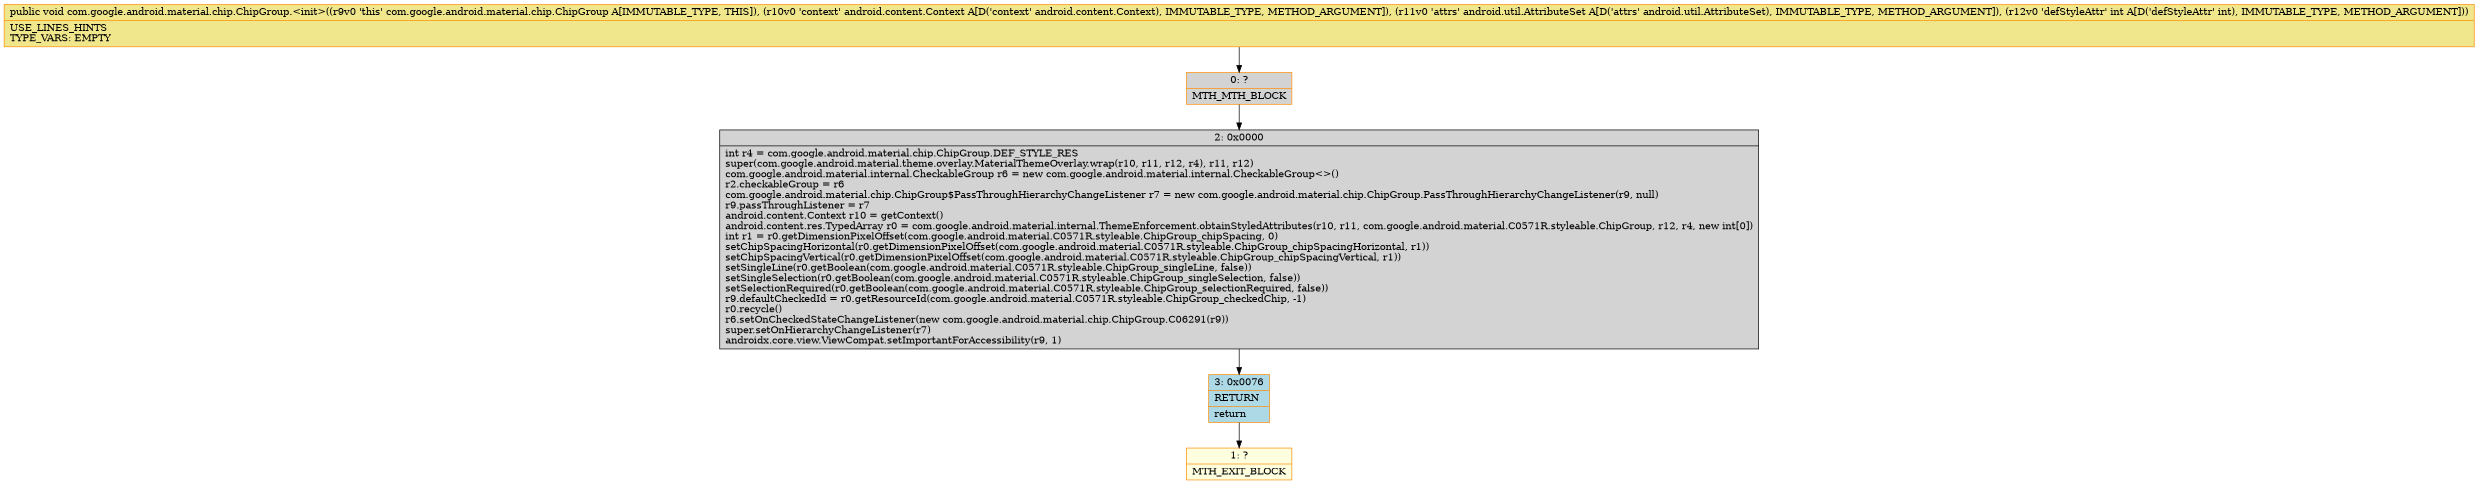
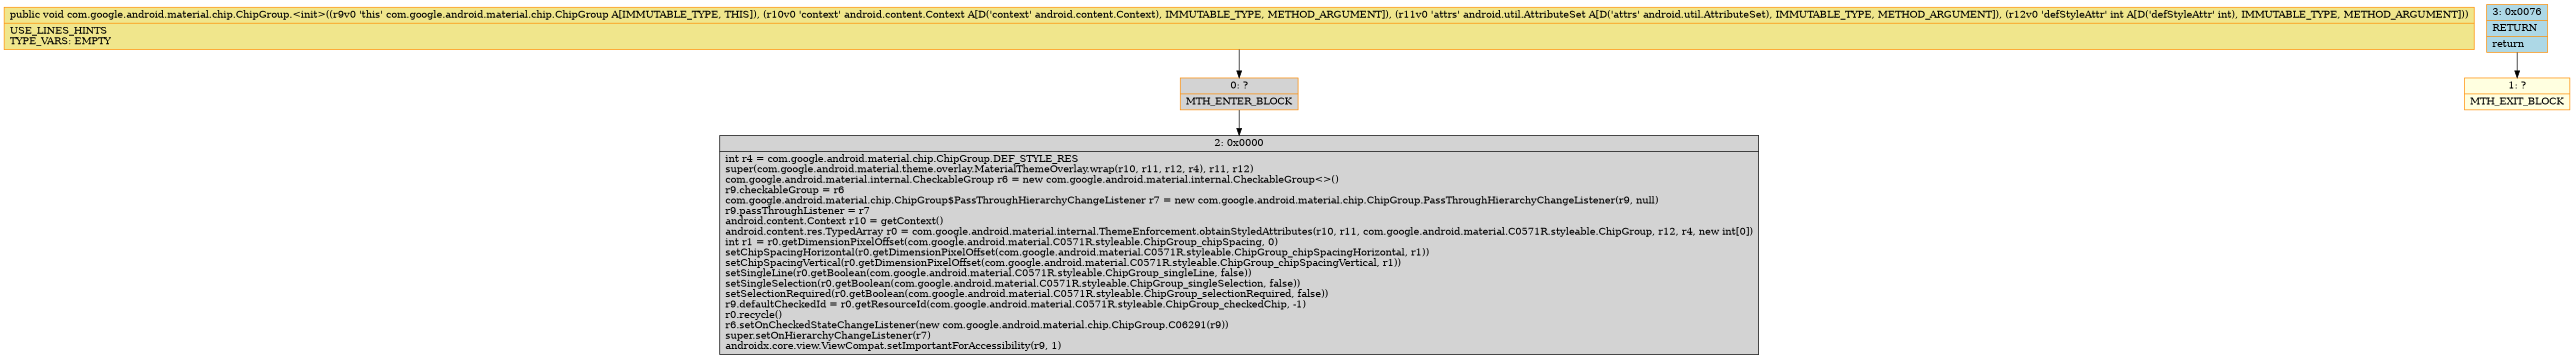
(1239, 96) -> (1239, 102)
(785, 185) -> (785, 190)
(1239, 358) -> none
